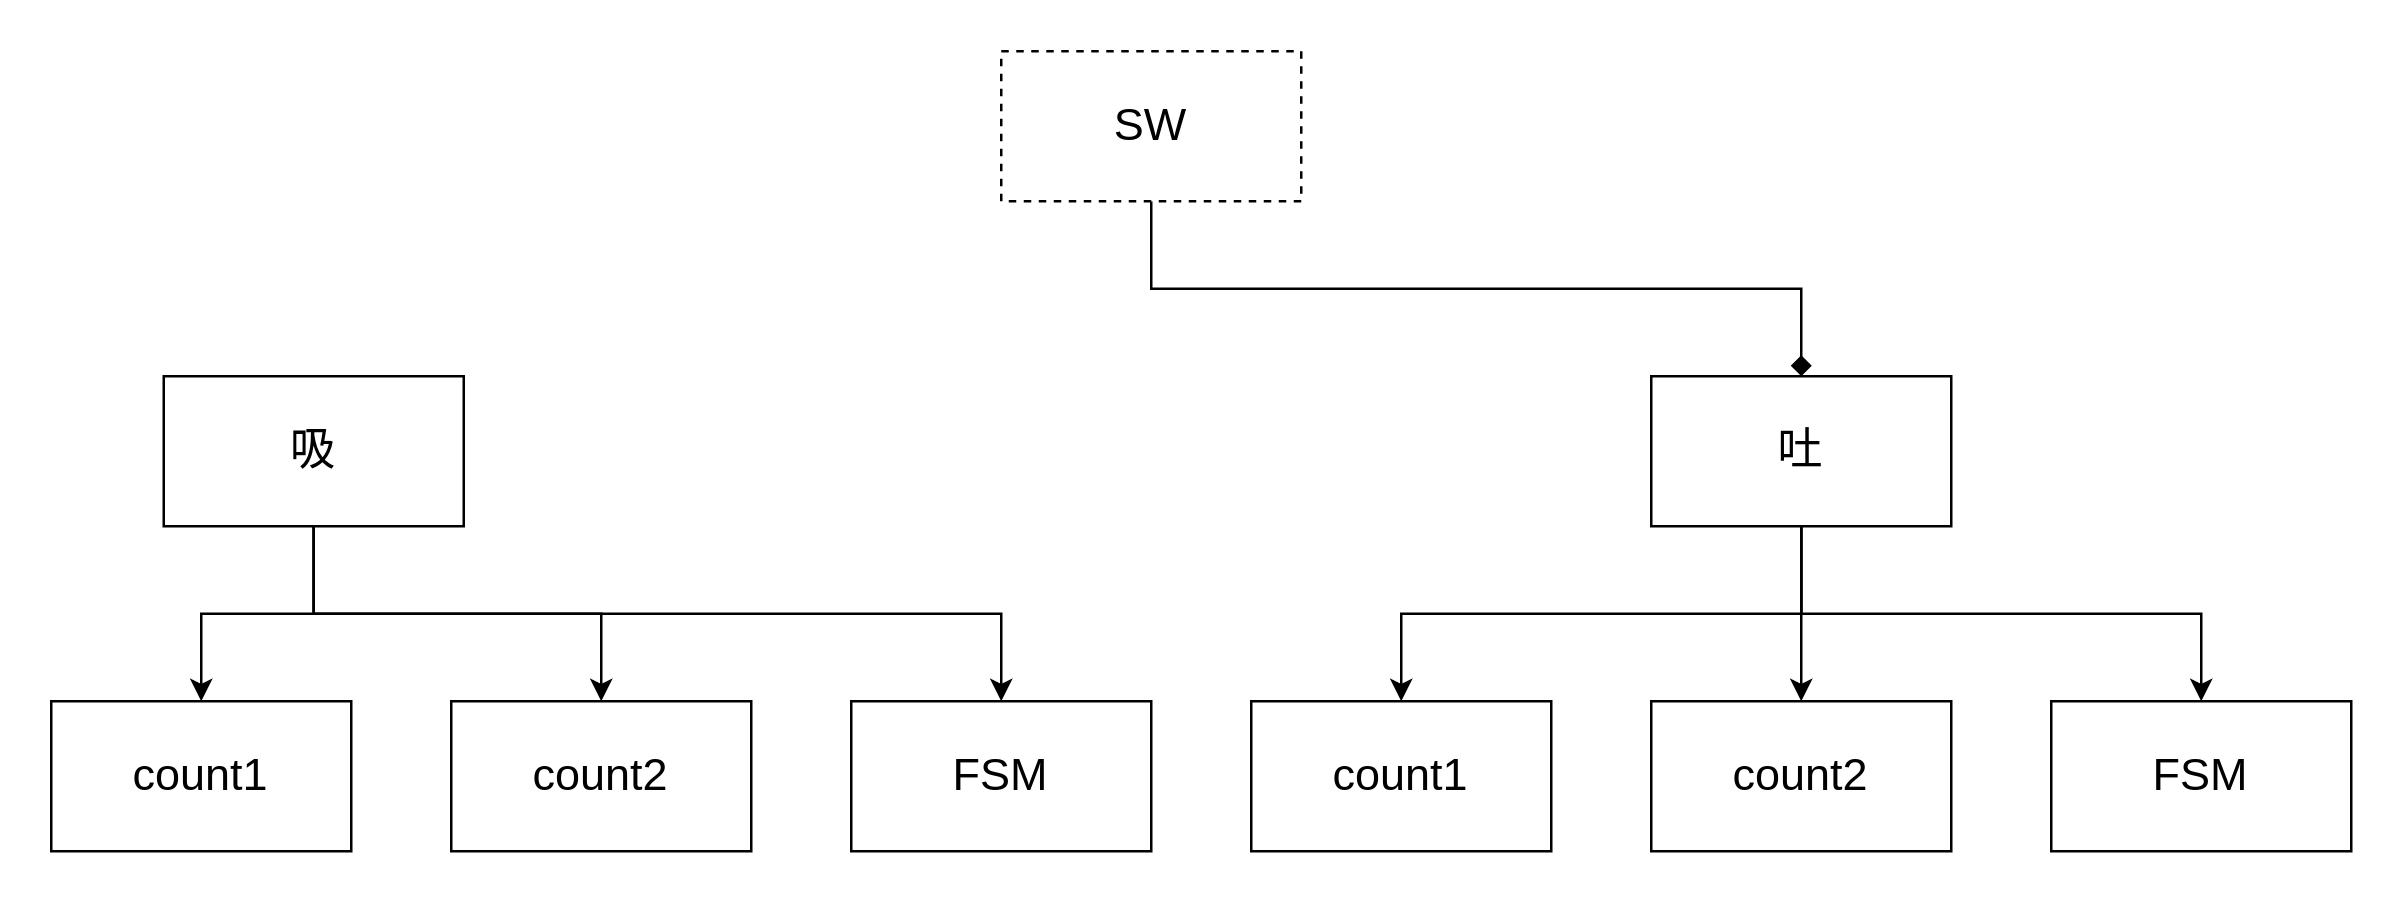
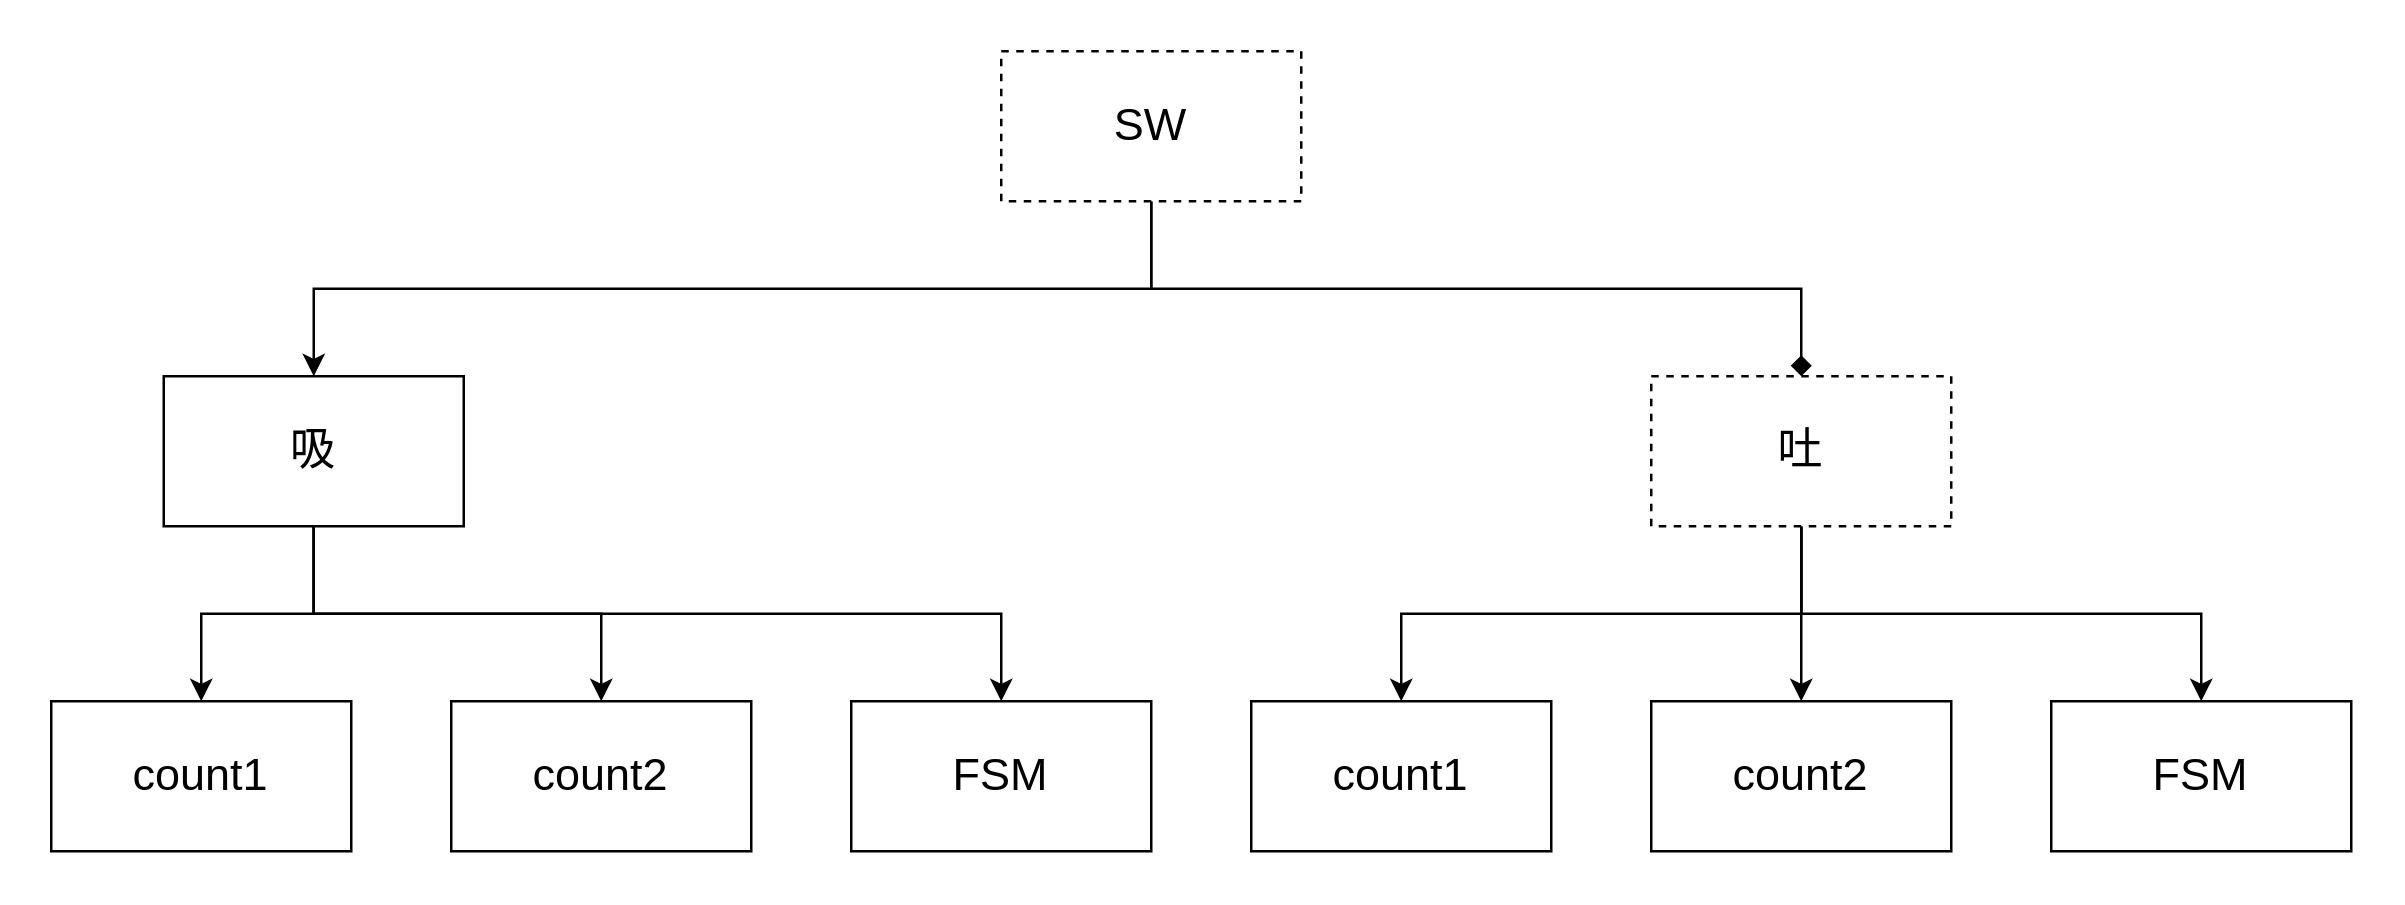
none -> (697, 289)
(1801, 451) -> (1801, 451)
